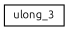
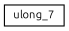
(34, 15) -> (34, 15)
